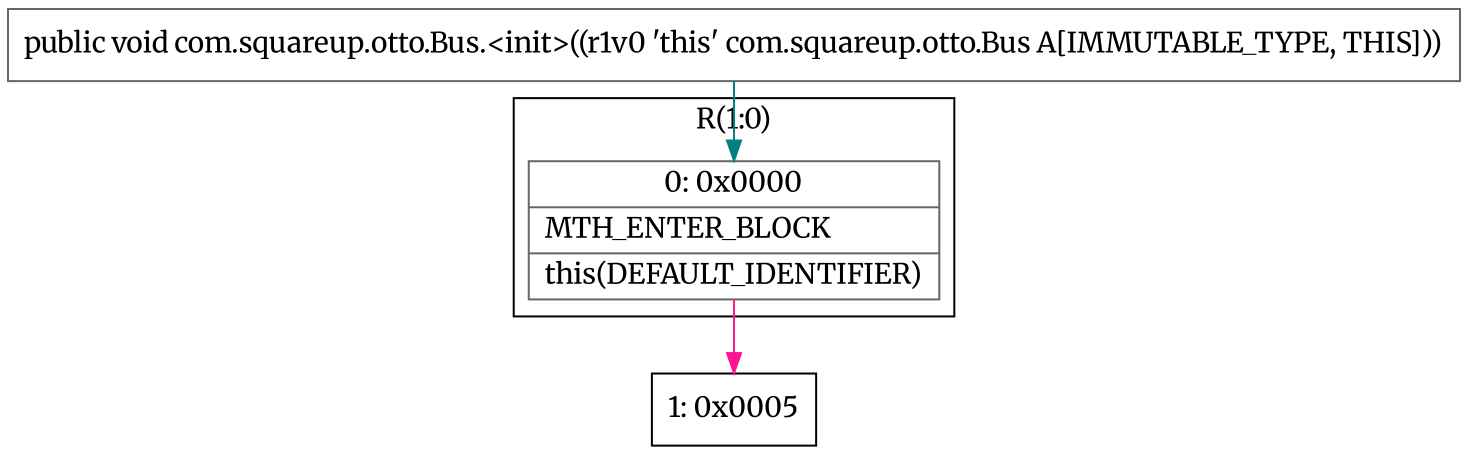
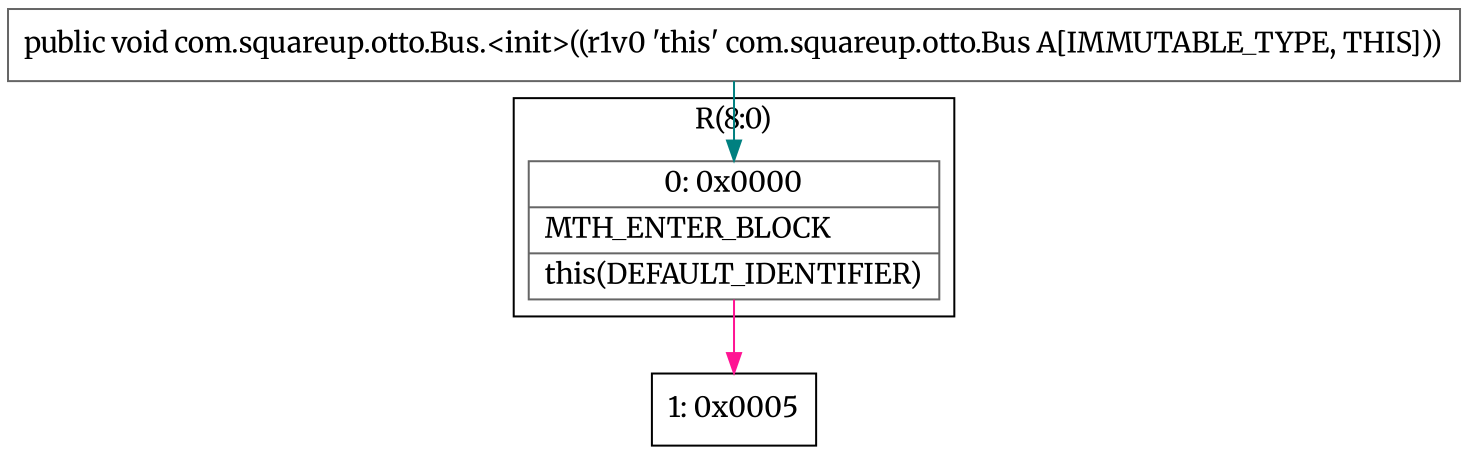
(734, 121) -> (734, 121)
